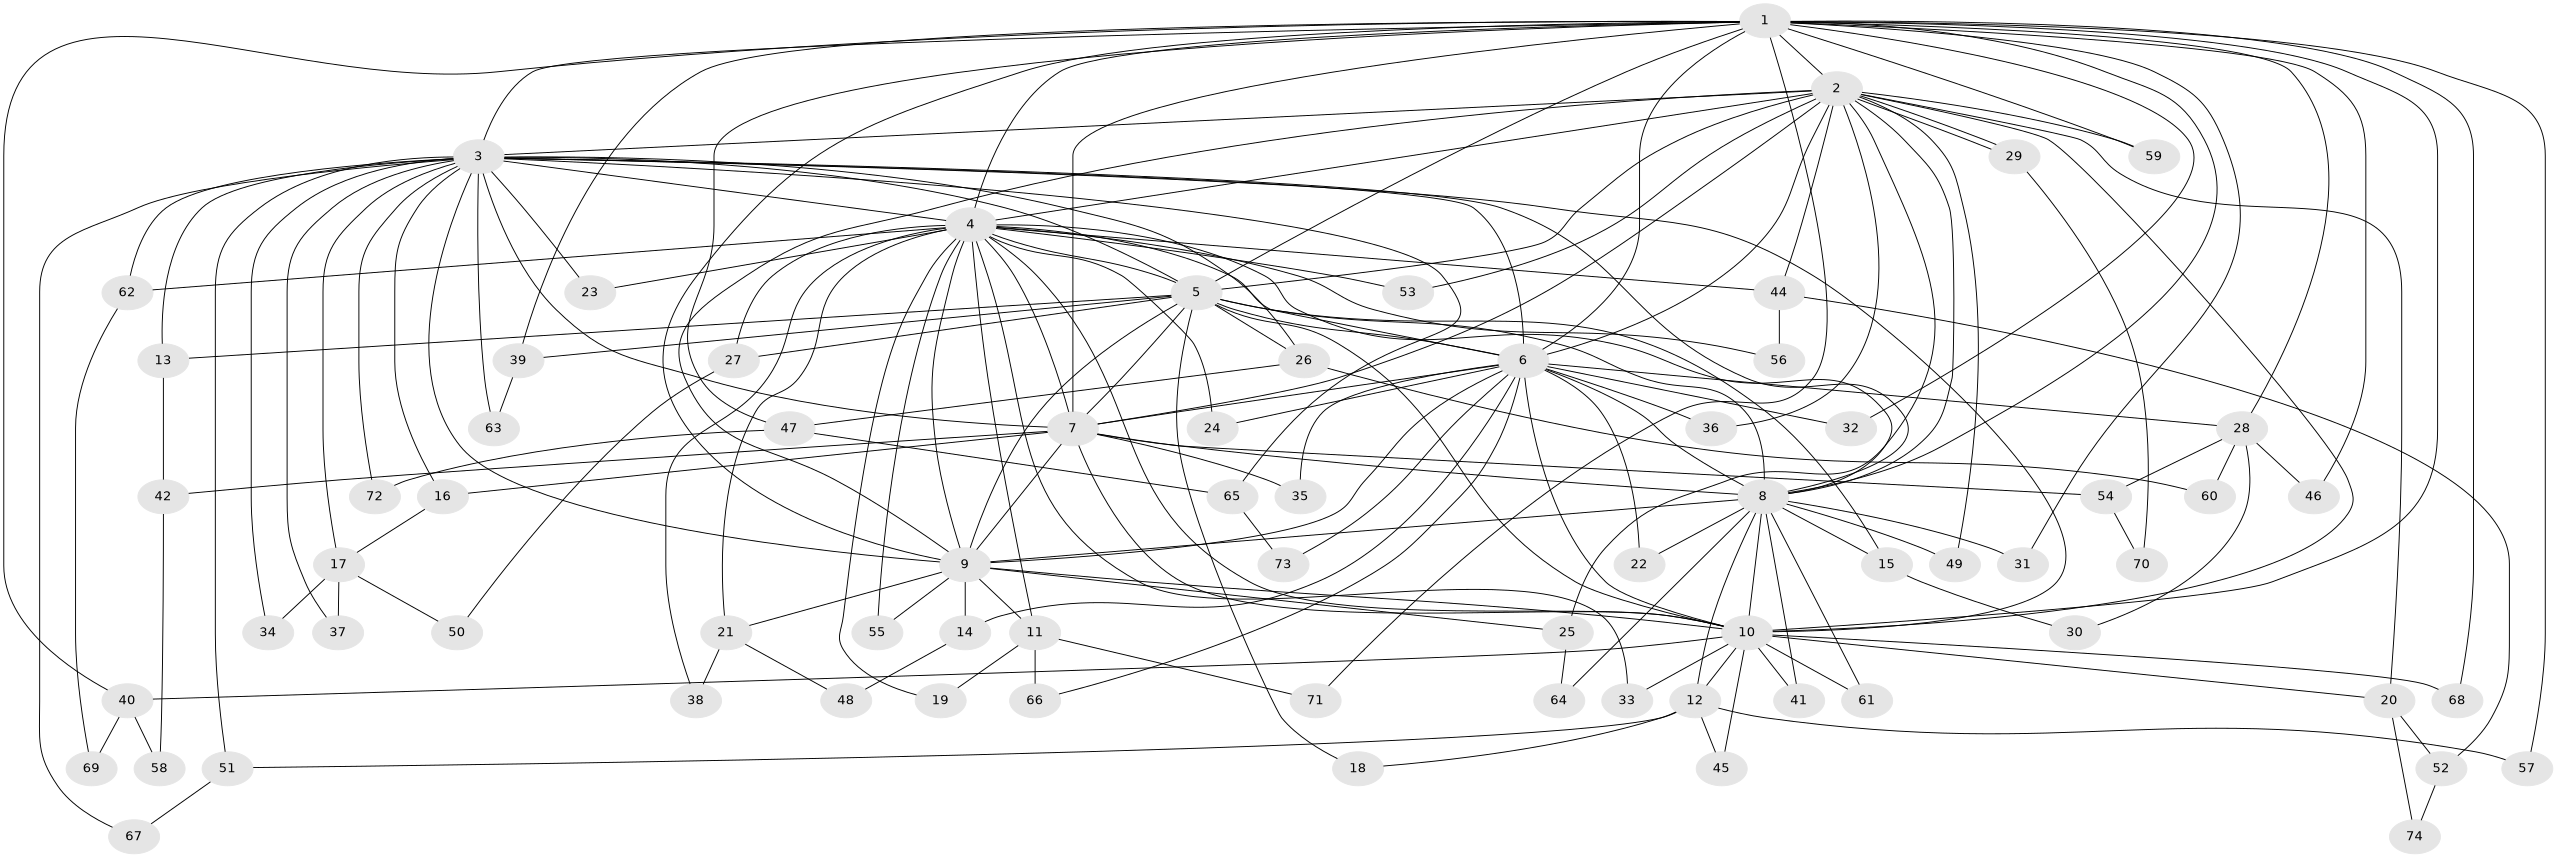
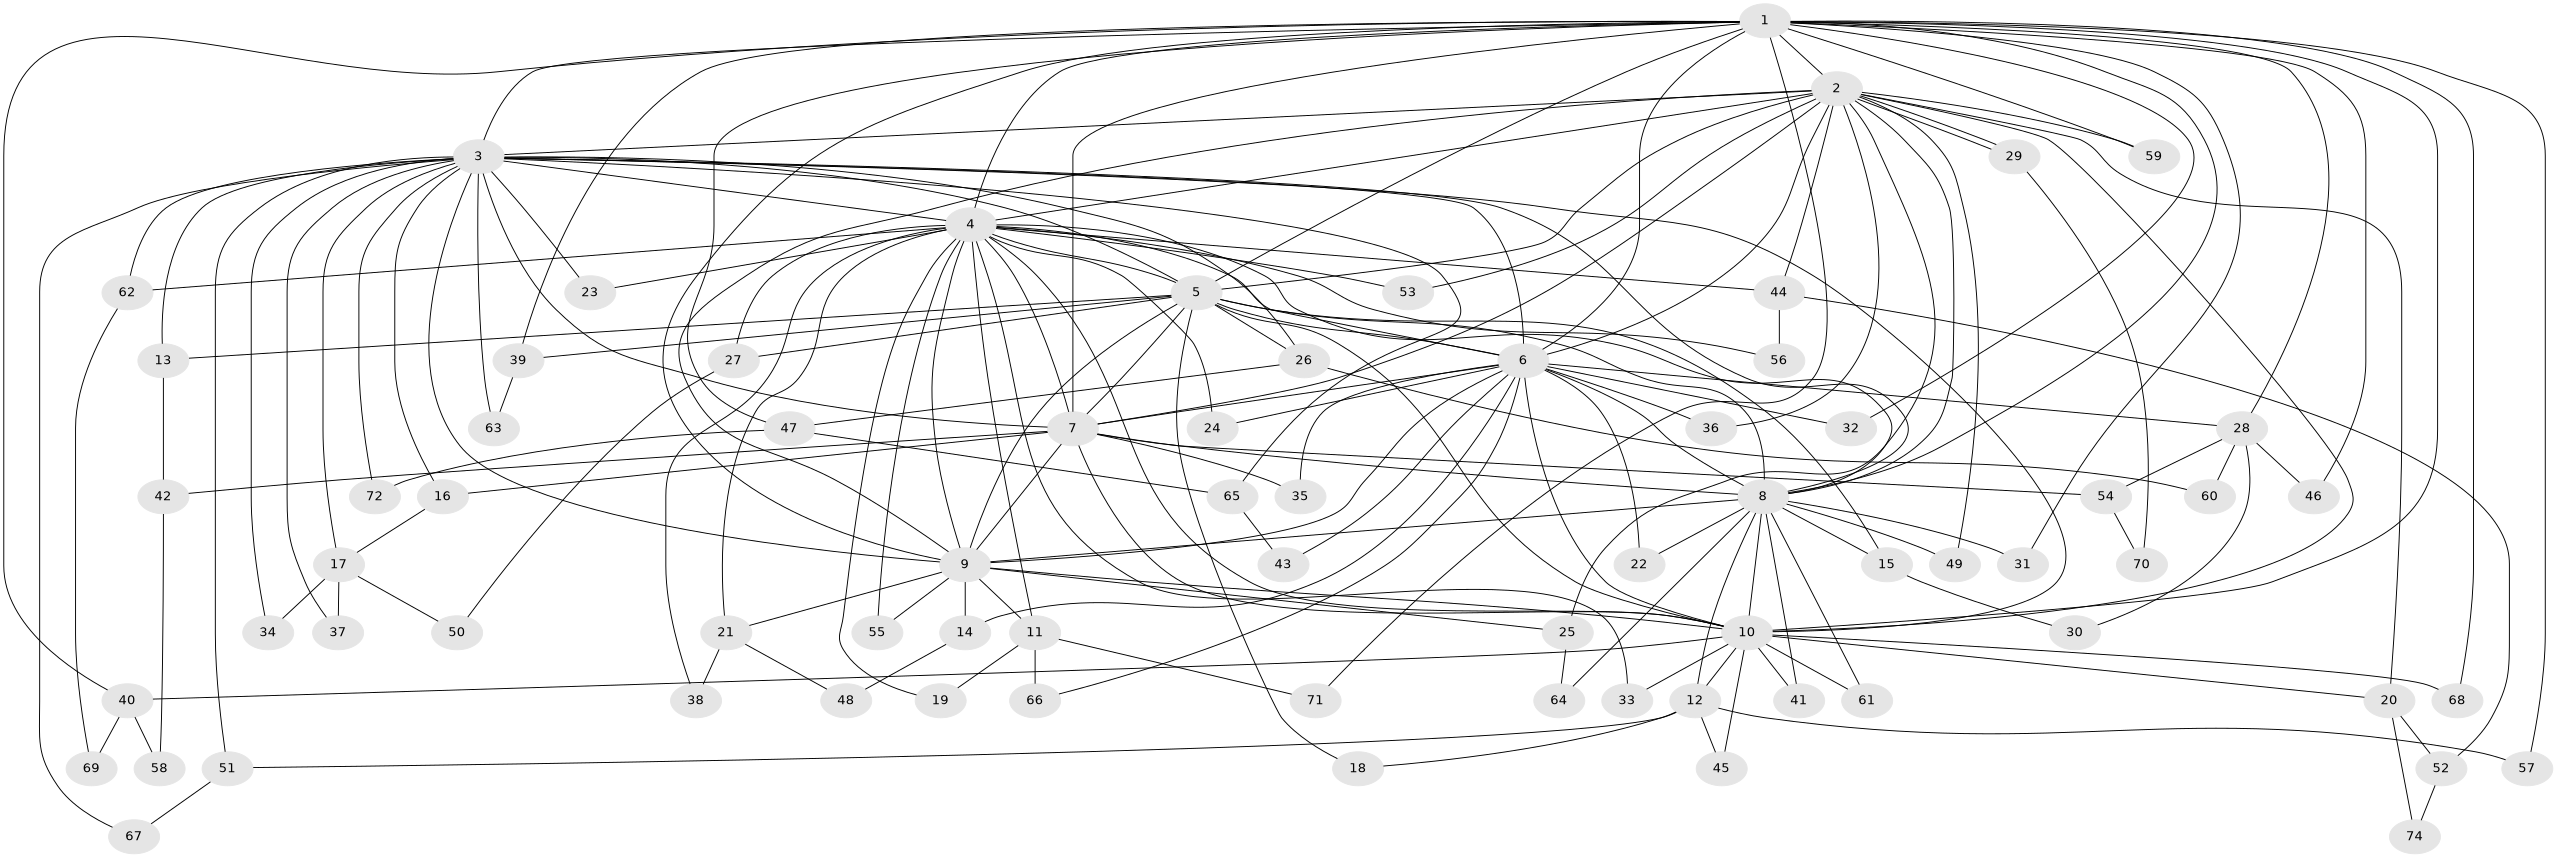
(1284, 565) -> (1284, 565)
